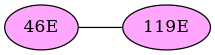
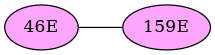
(167, 27) -> (167, 27)
